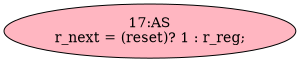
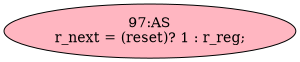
(150, 31) -> (150, 31)
